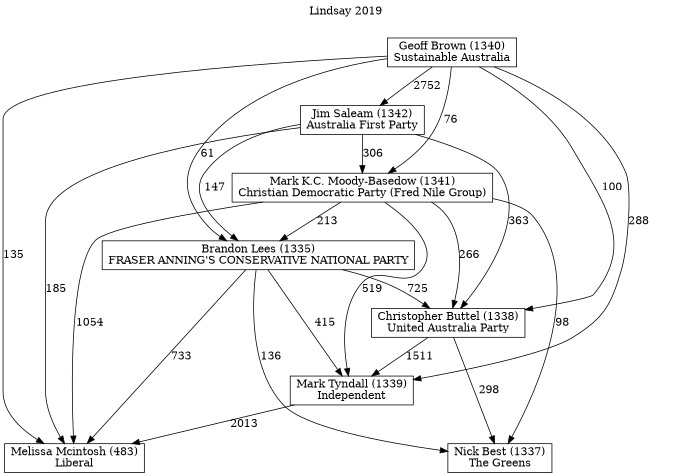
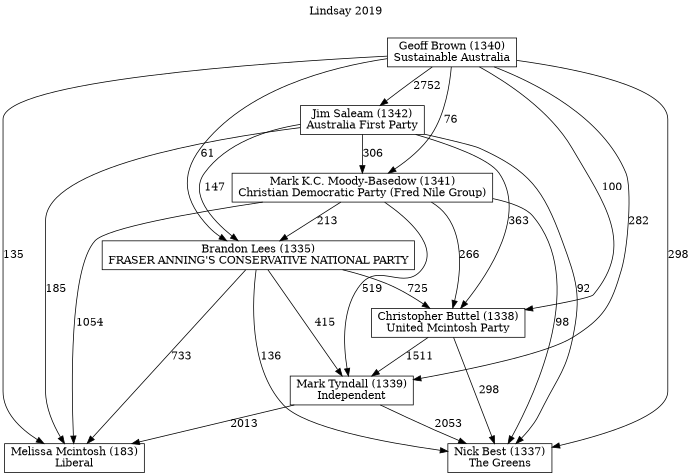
(639, 221) -> (639, 221)
none -> (668, 234)
none -> (567, 254)
(448, 323) -> (448, 323)
none -> (420, 423)
(74, 458) -> (74, 458)
